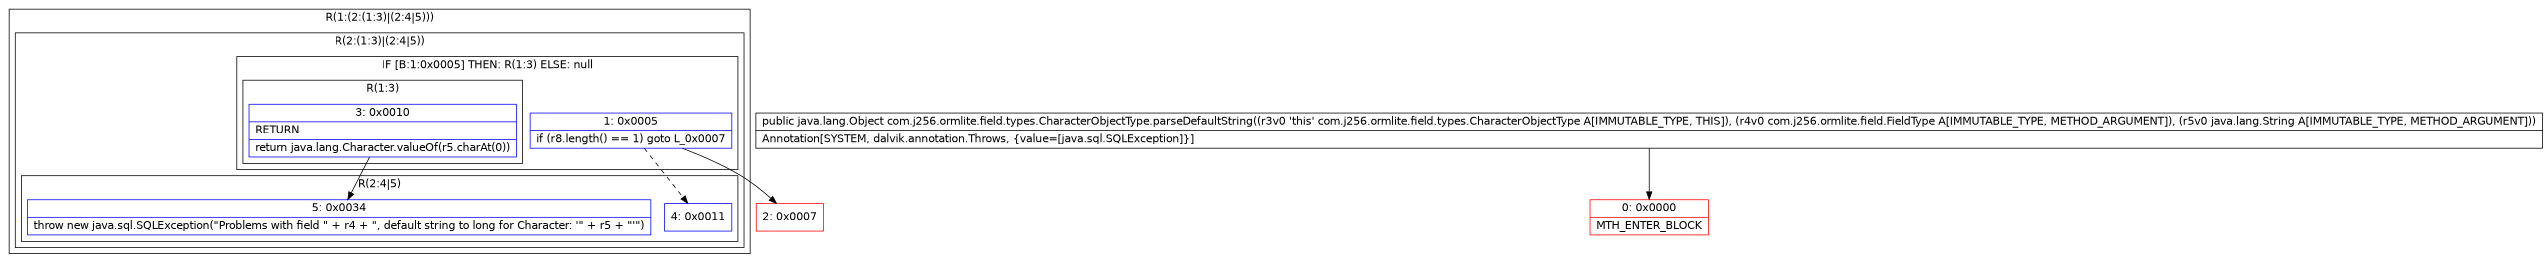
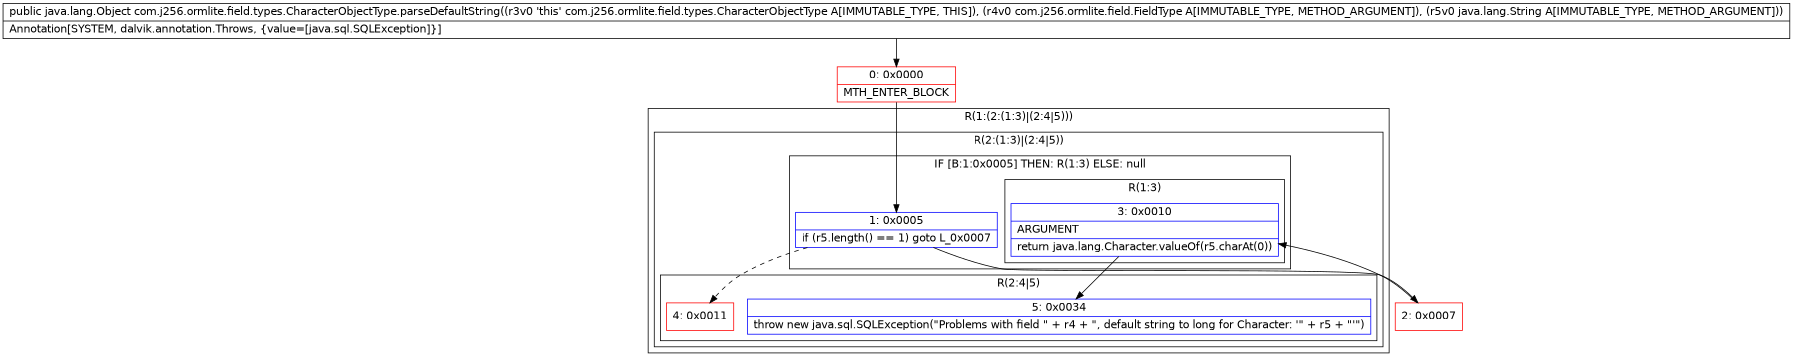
(277, 130) -> (1048, 230)
(631, 139) -> (896, 238)
none -> (896, 151)
(698, 217) -> (700, 317)
none -> (1356, 265)
